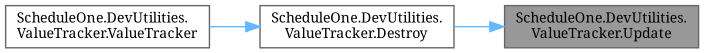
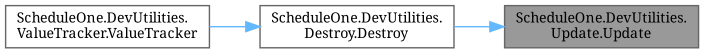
(357, 27) -> (357, 27)
(602, 27) -> (602, 27)
